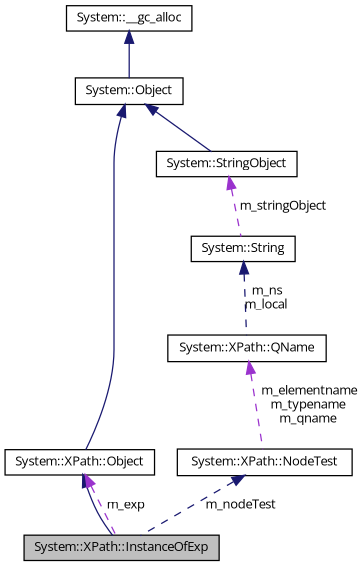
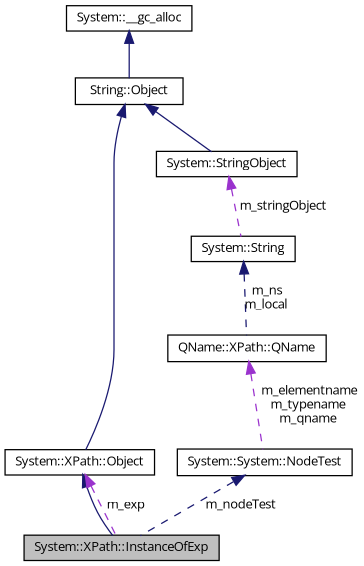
(129, 91) -> (129, 91)
(247, 348) -> (247, 348)
(265, 462) -> (265, 462)
